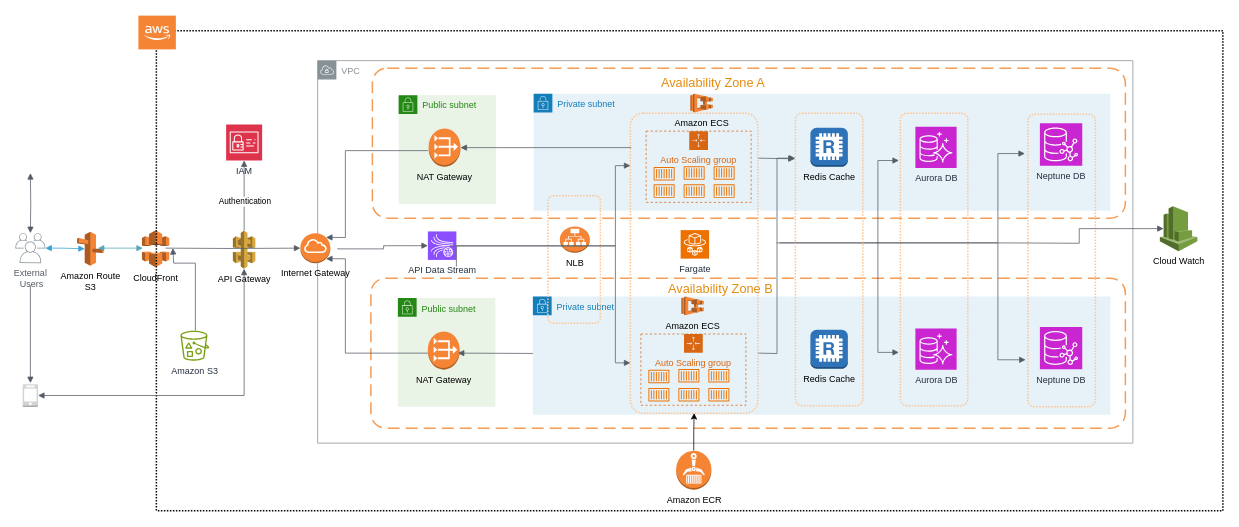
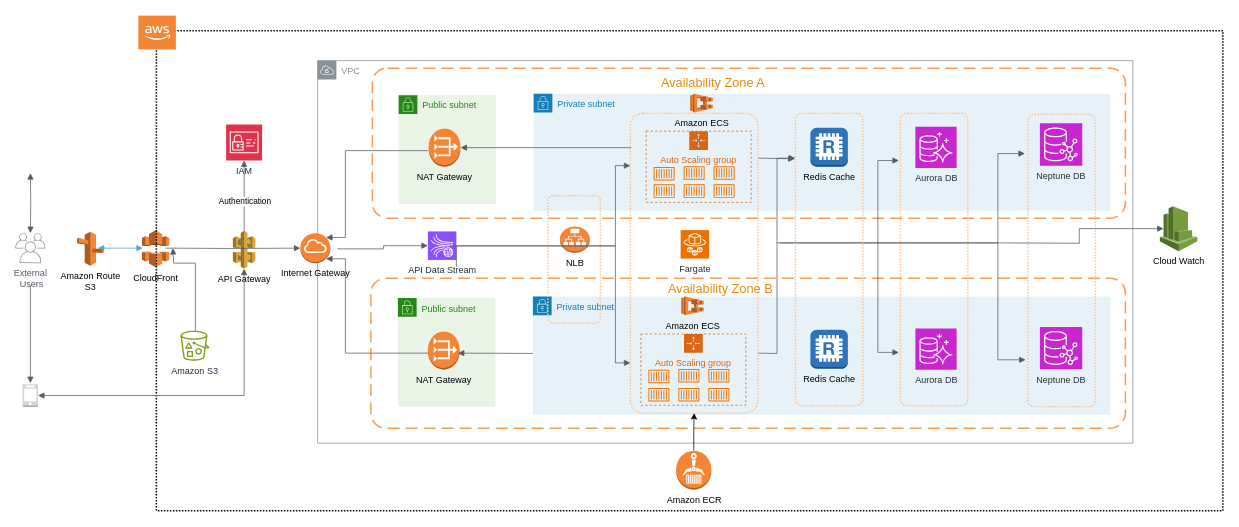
(69, 248) -> none
